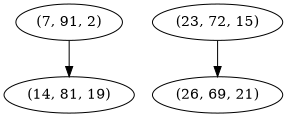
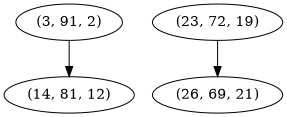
(69, 22) -> (69, 22)
(218, 22) -> (218, 22)
(69, 95) -> (69, 95)
